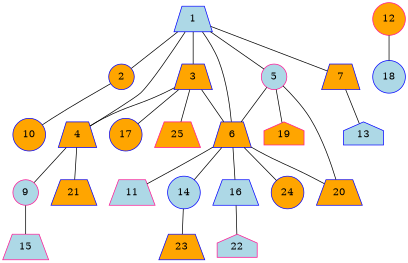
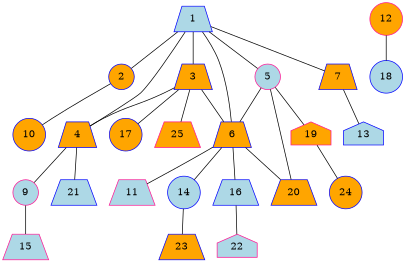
(260, 164) -> (327, 162)
(74, 192) -> (74, 192)
